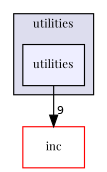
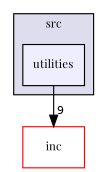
(54, 25) -> (54, 25)
